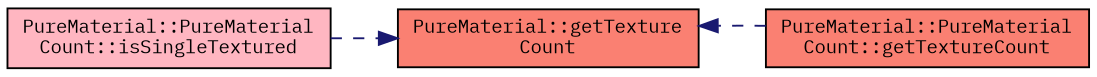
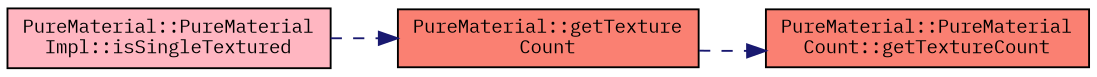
(742, 26) -> (723, 51)
(169, 38) -> (169, 38)
